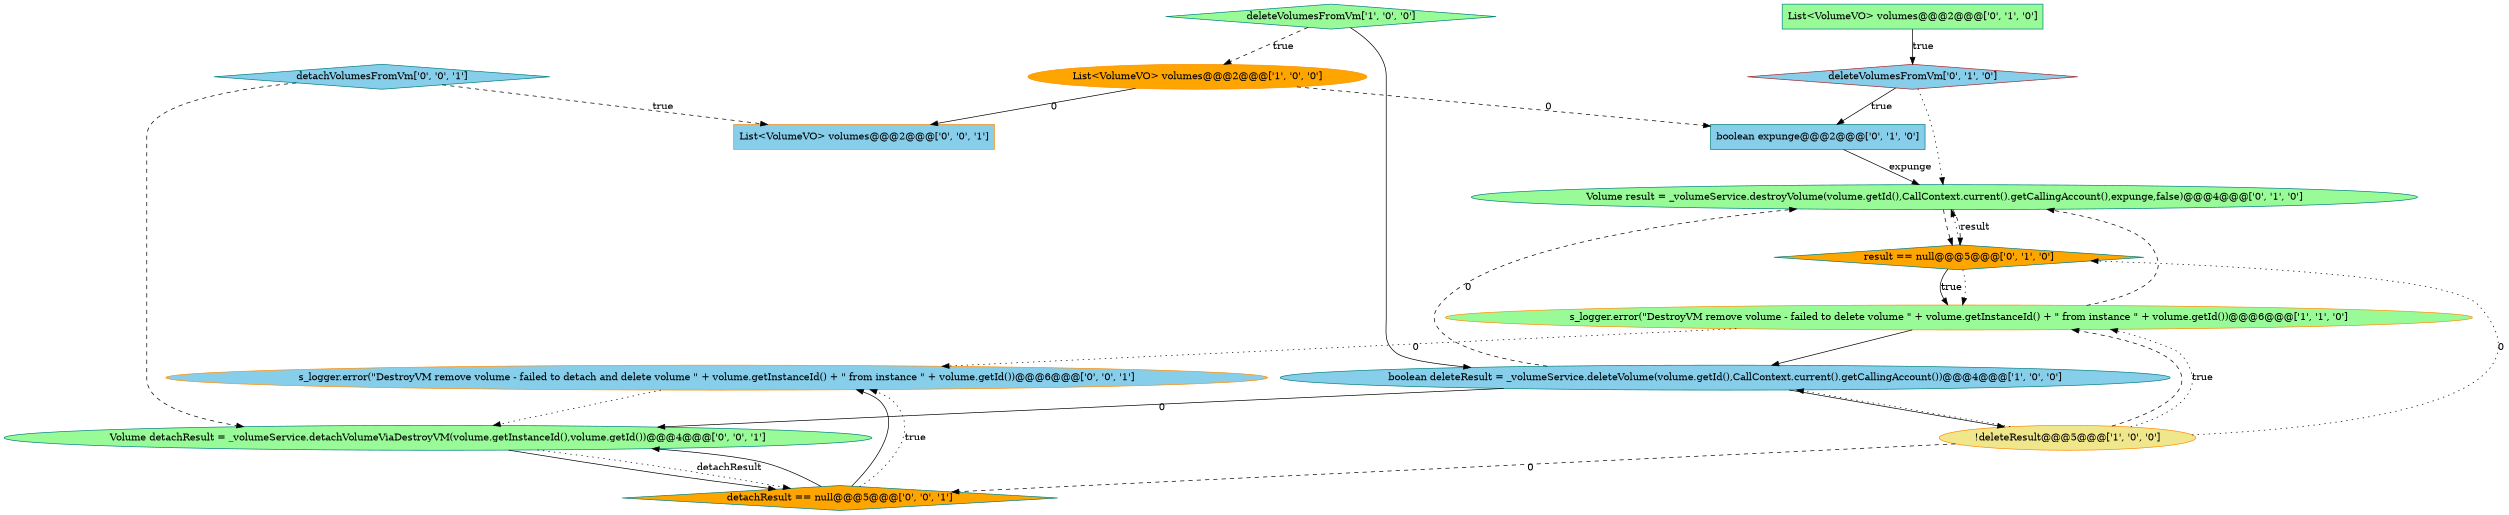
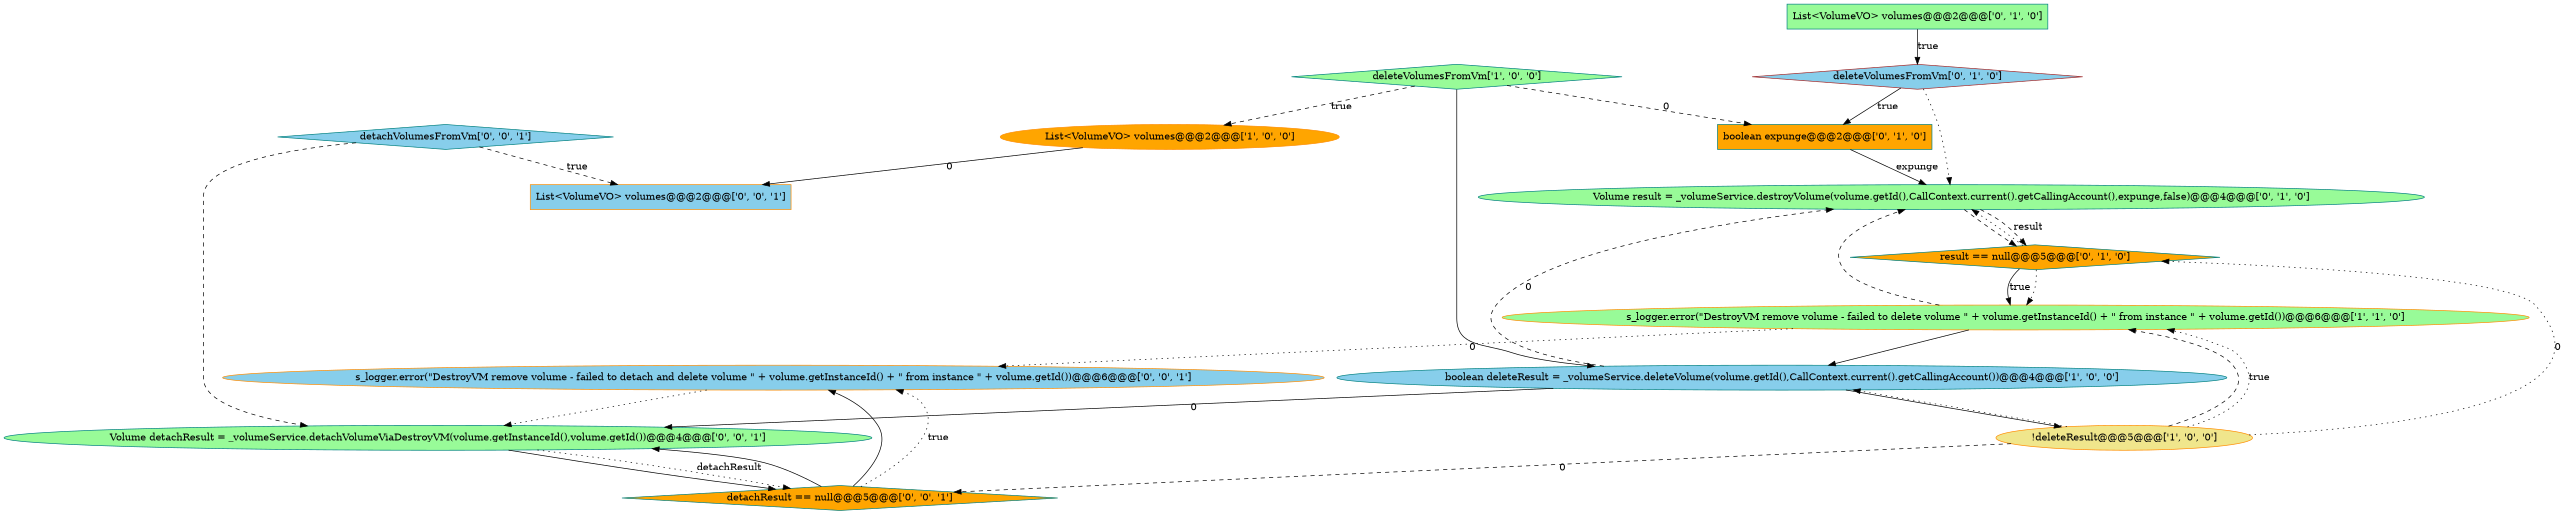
(1500, 106) -> (1626, 104)
(1818, 137) -> (1825, 137)
